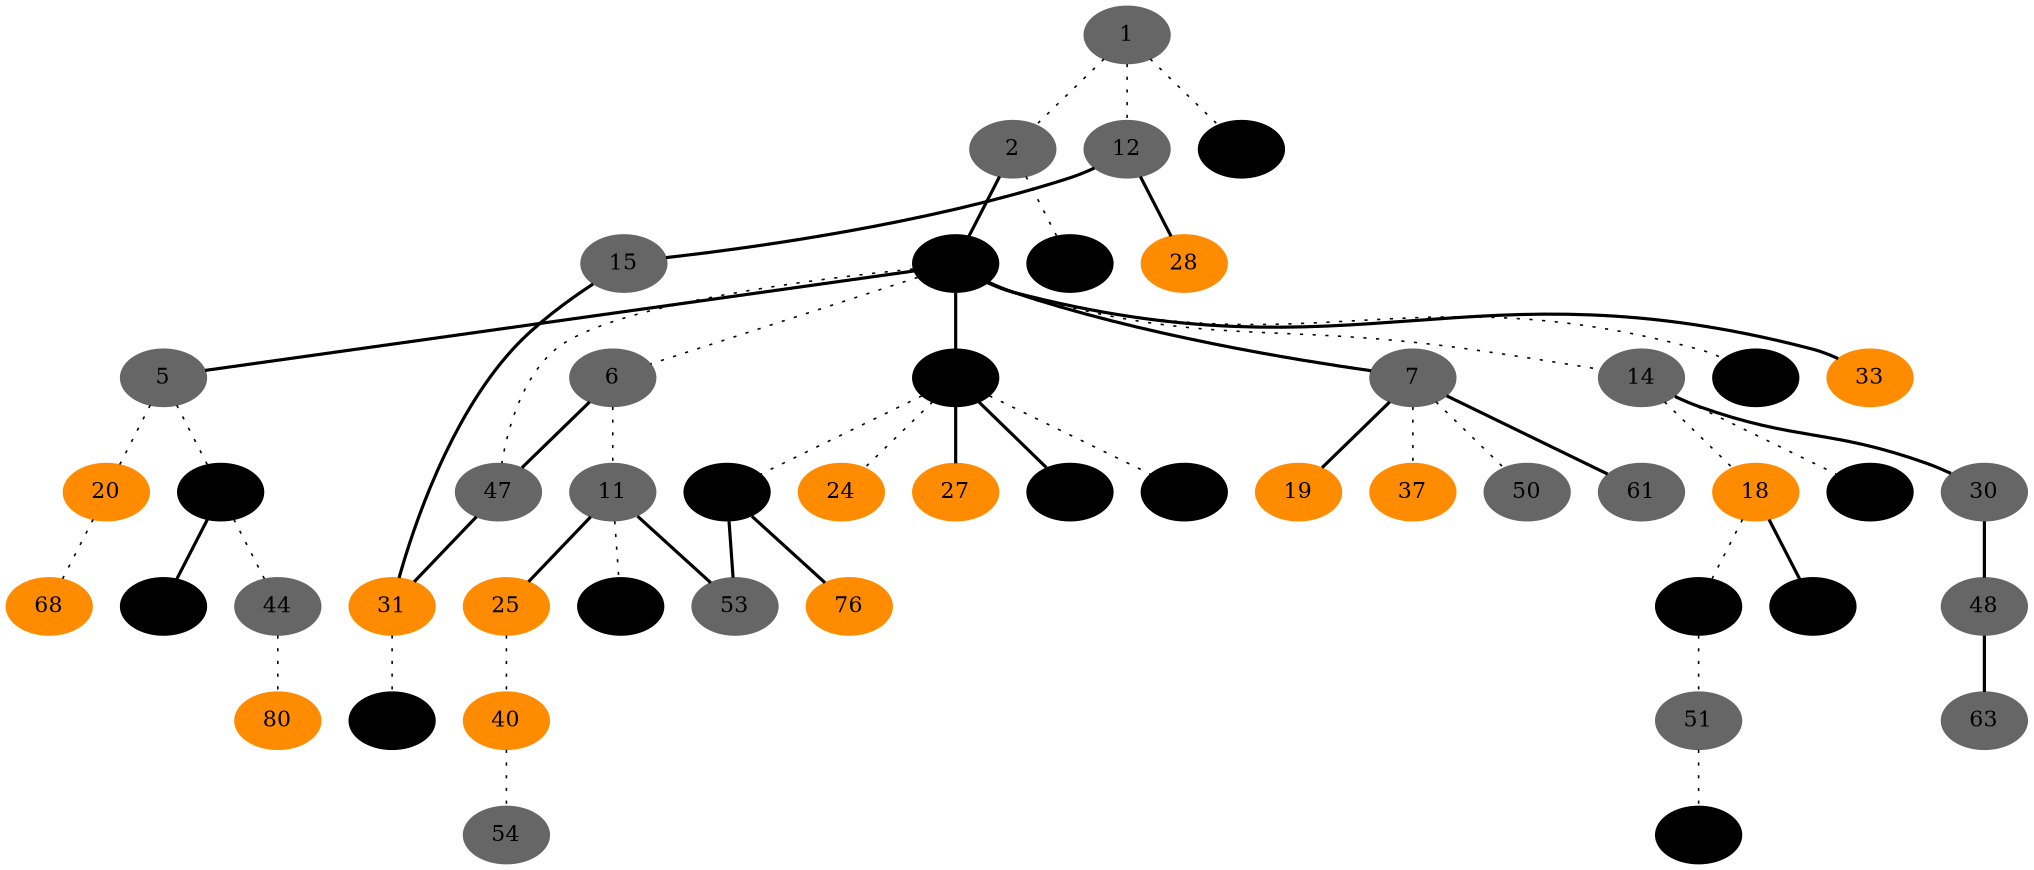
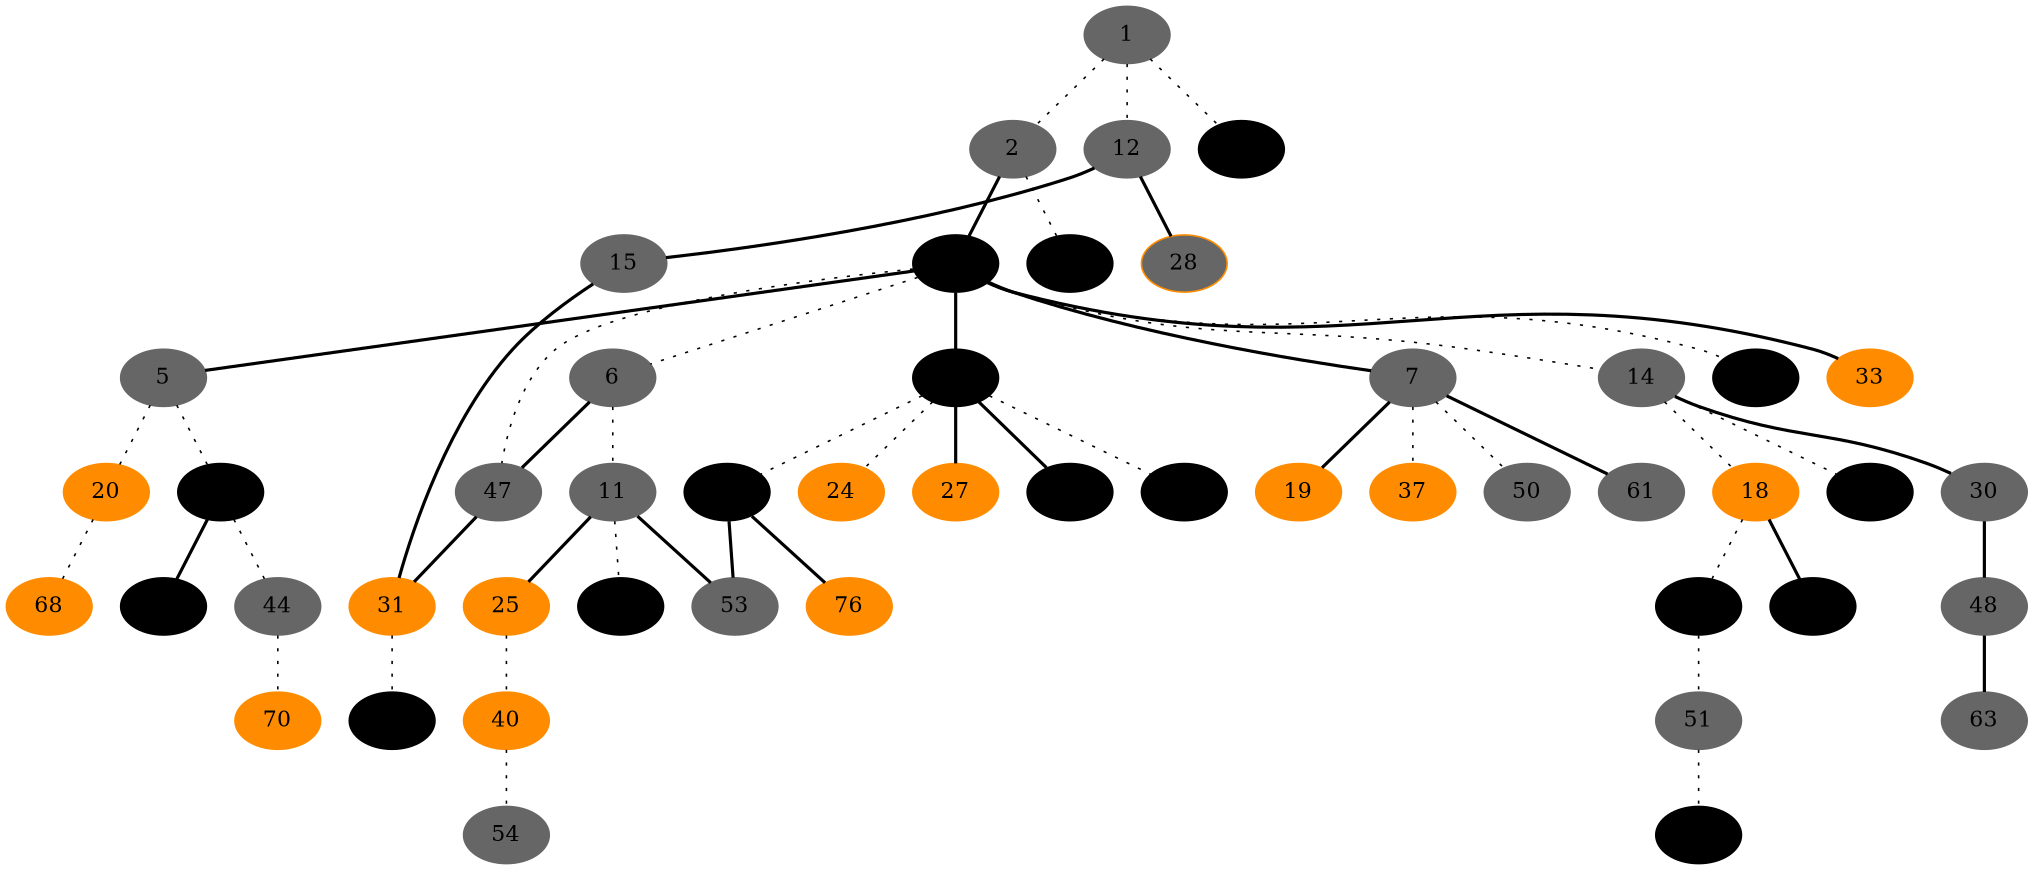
(1184, 264) -> (1184, 264)
(278, 721) -> (278, 721)
